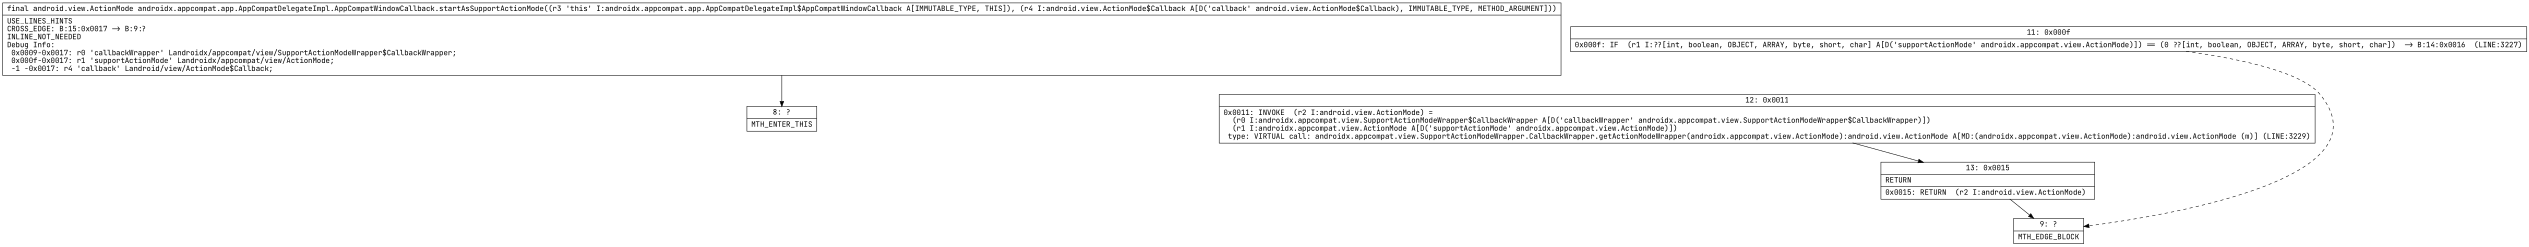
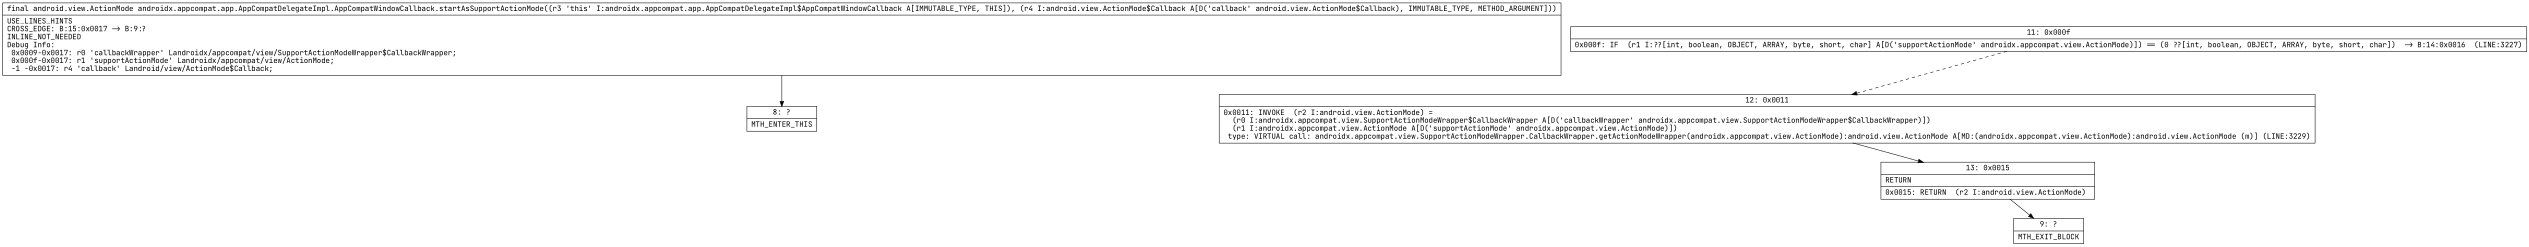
(2305, 165) -> (1932, 72)
(2049, 237) -> (2049, 237)
